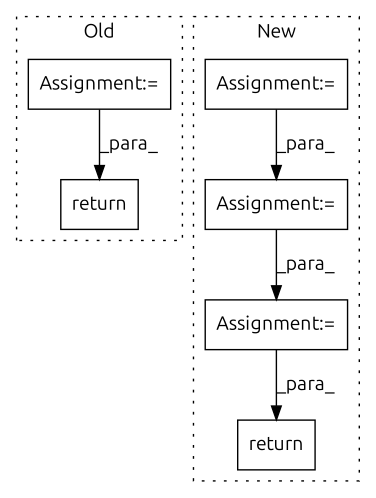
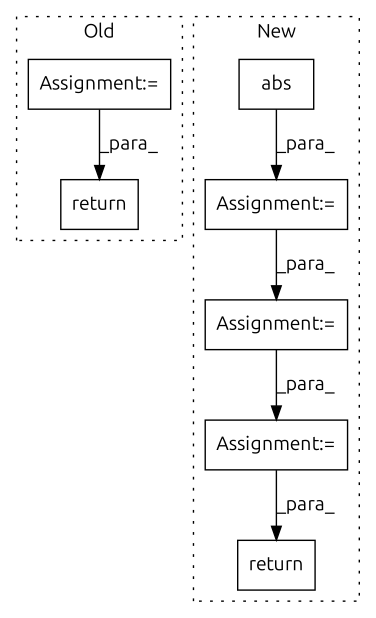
none -> (276, 84)
